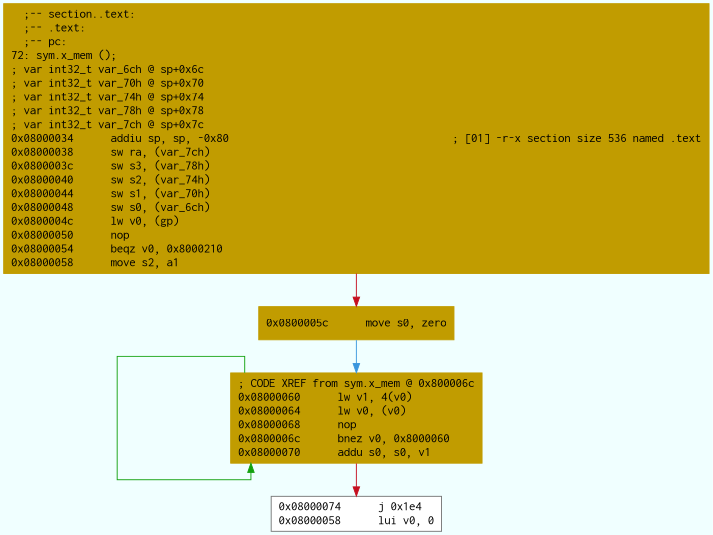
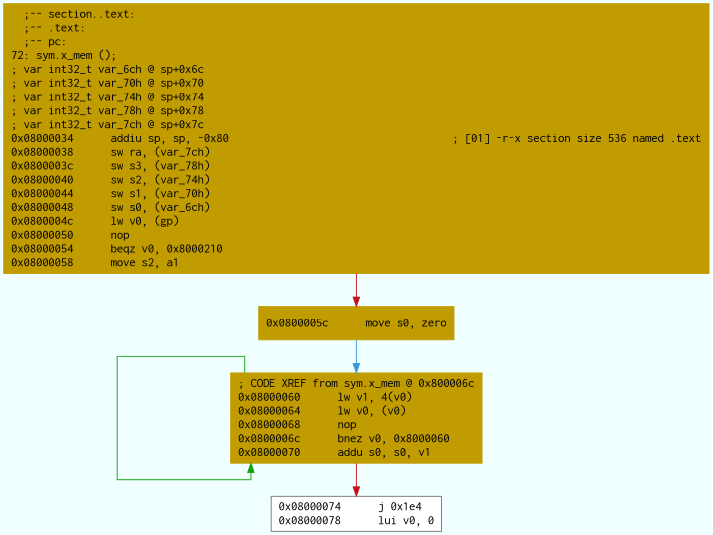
(356, 514) -> (356, 514)
